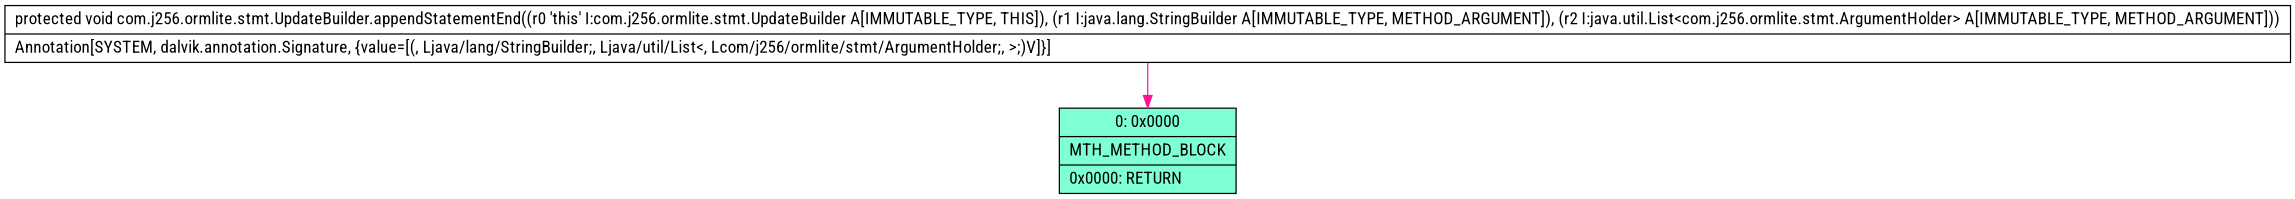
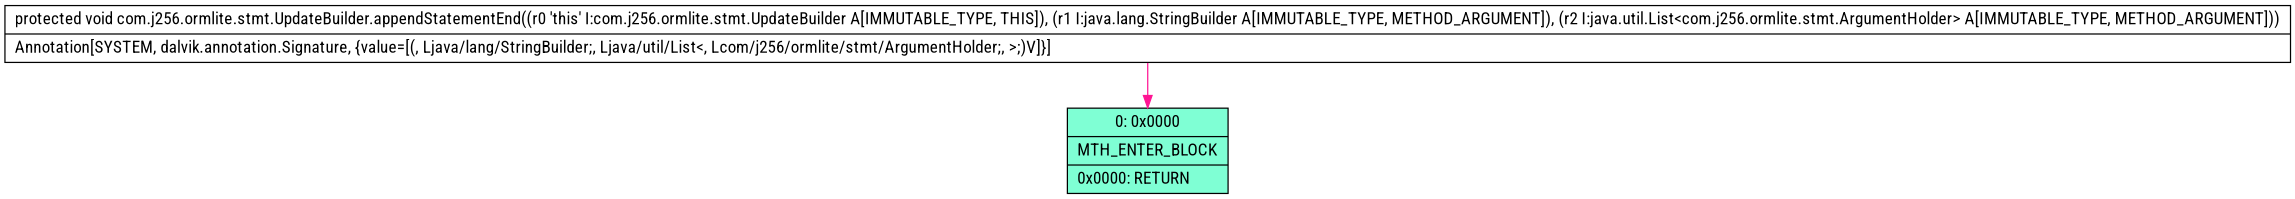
(1148, 150) -> (1148, 150)
